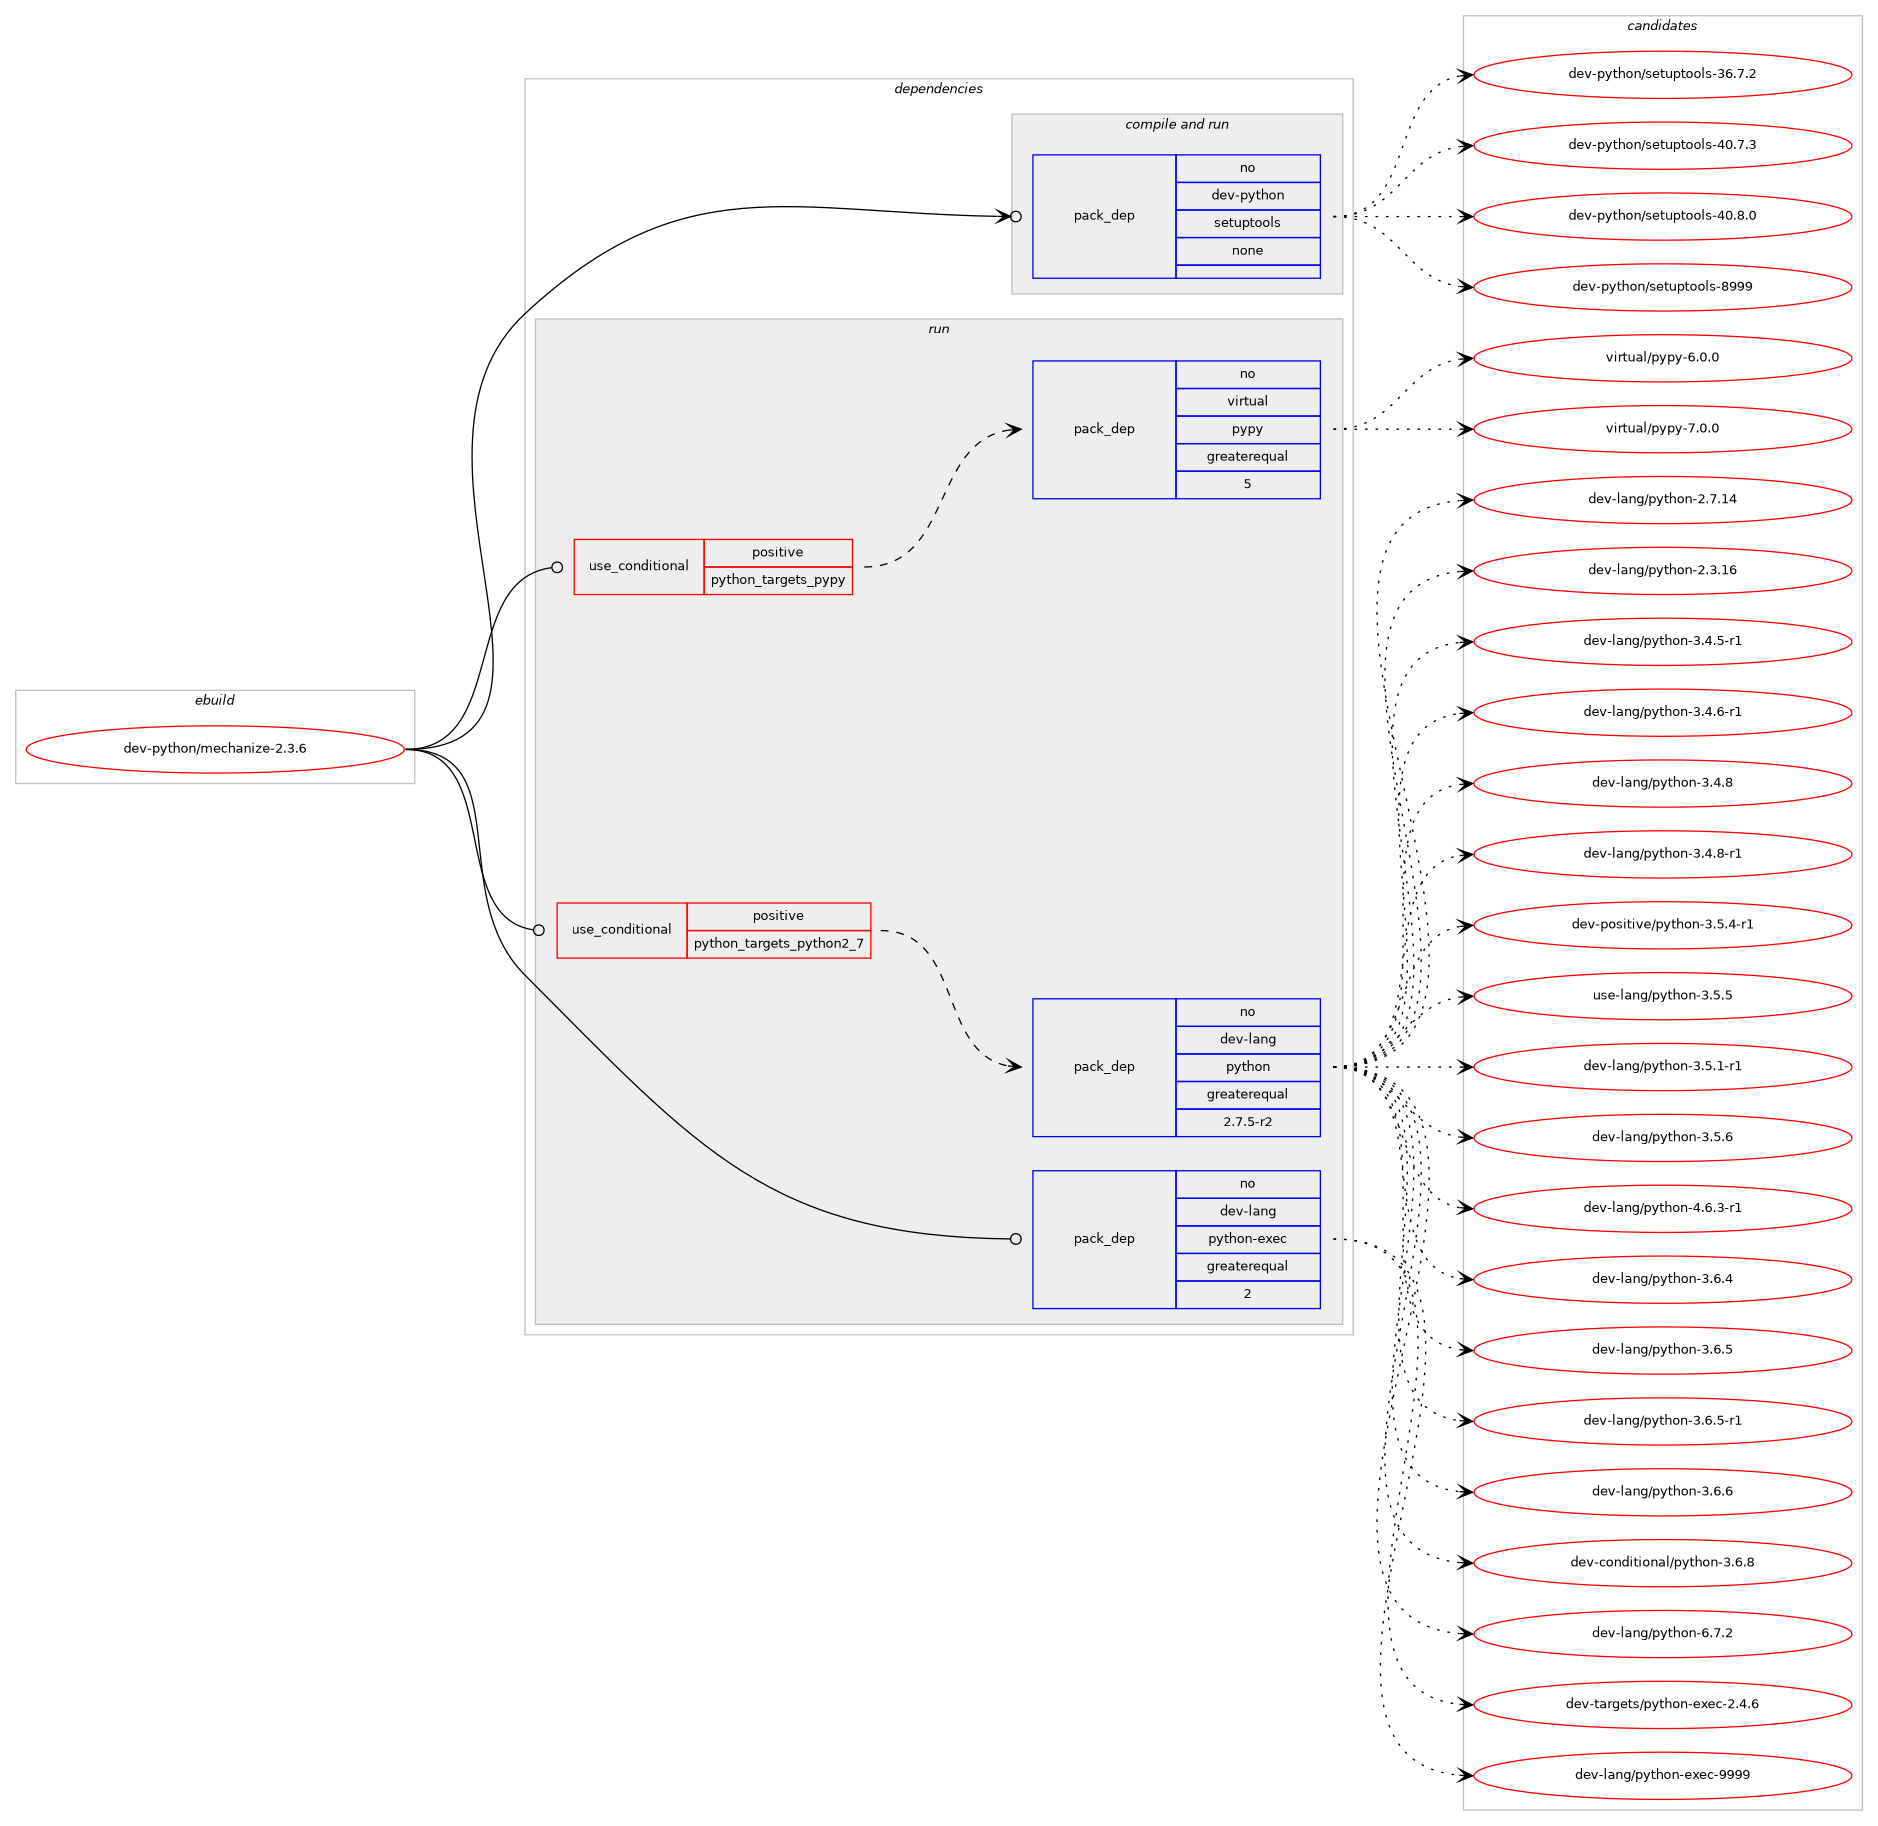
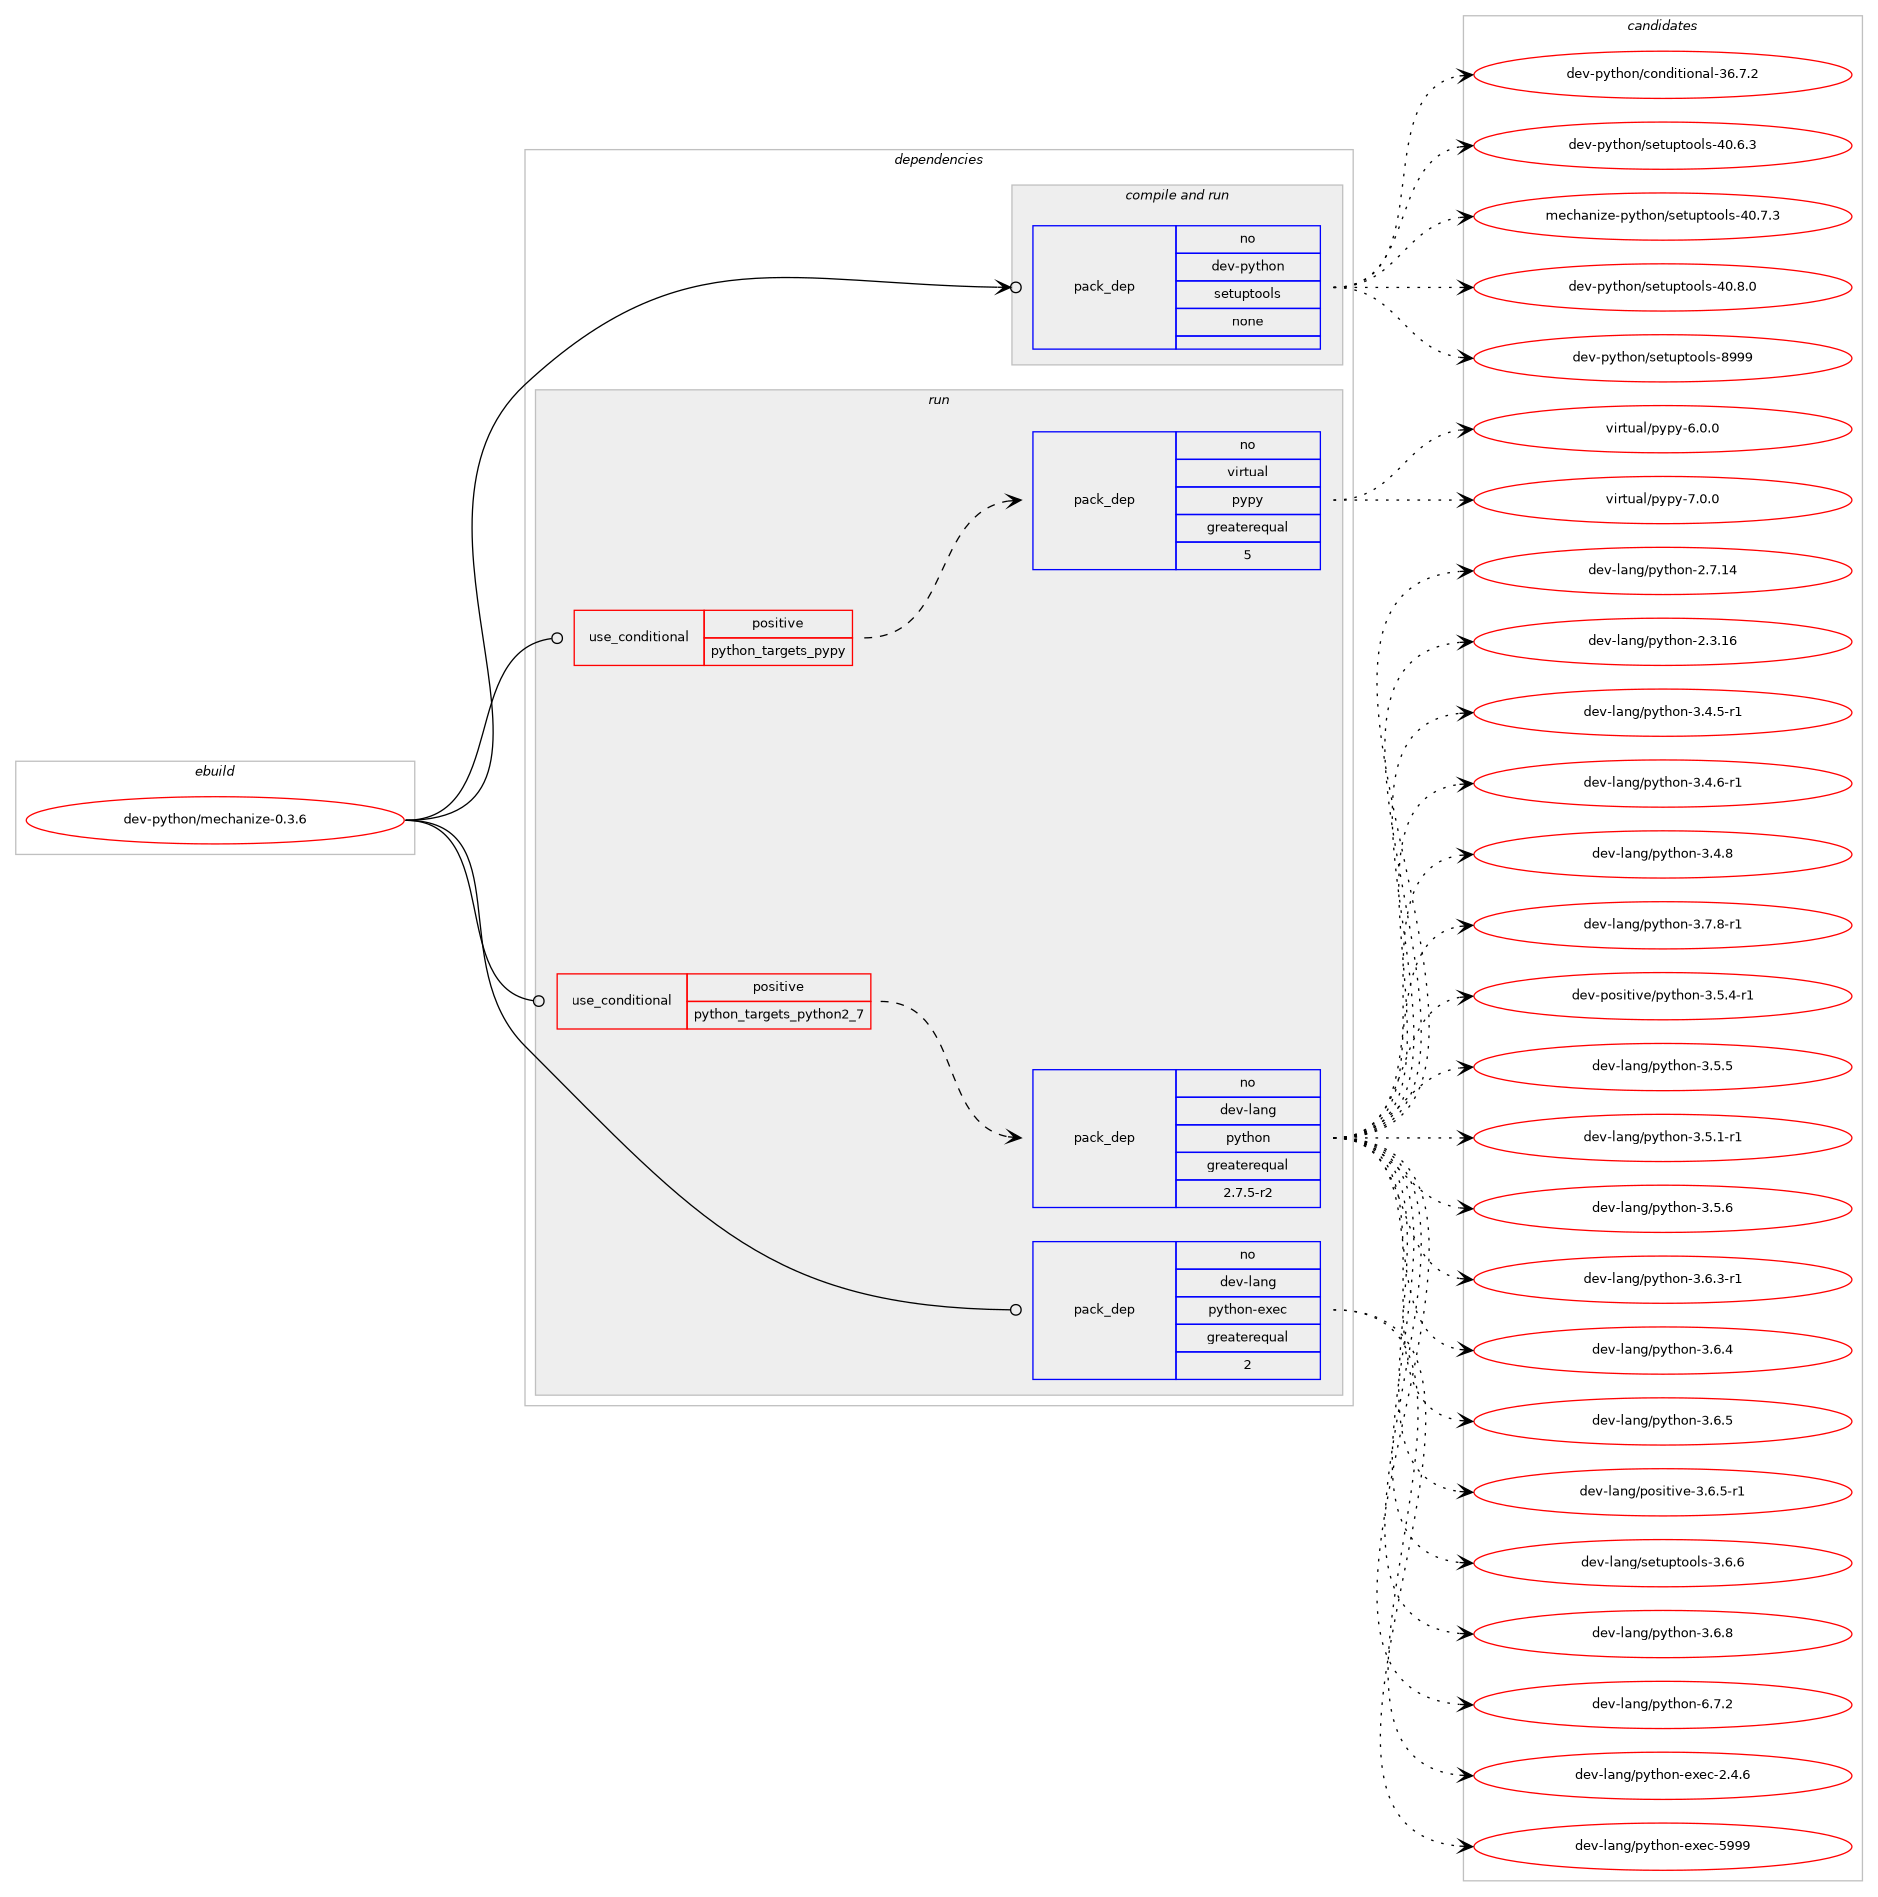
(1663, 75) -> (1663, 75)
none -> (1663, 146)
(1663, 146) -> (1663, 217)
(215, 749) -> (215, 820)
(1663, 854) -> (1663, 925)
(1663, 996) -> (1663, 1067)
(1663, 1209) -> (1663, 1280)
(1663, 1421) -> (1663, 1492)
(1663, 1492) -> (1663, 1563)
(1663, 1563) -> (1663, 1634)
(1663, 1705) -> (1663, 1776)
(1663, 1776) -> (1663, 1847)
